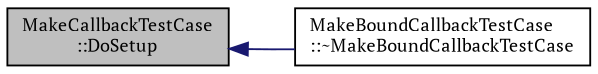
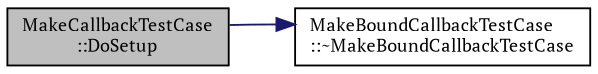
(271, 49) -> (253, 25)
